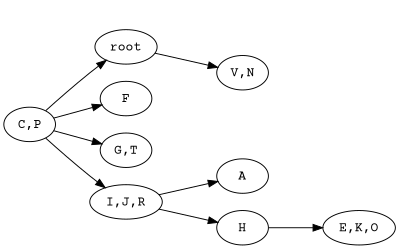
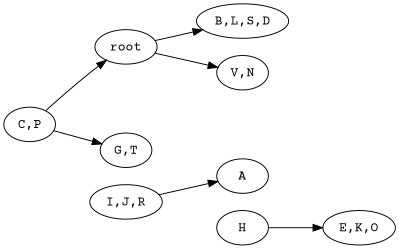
none -> (243, 21)
(126, 99) -> none
(71, 161) -> none
(184, 215) -> none
